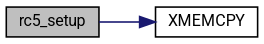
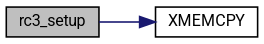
(53, 22) -> (53, 22)
